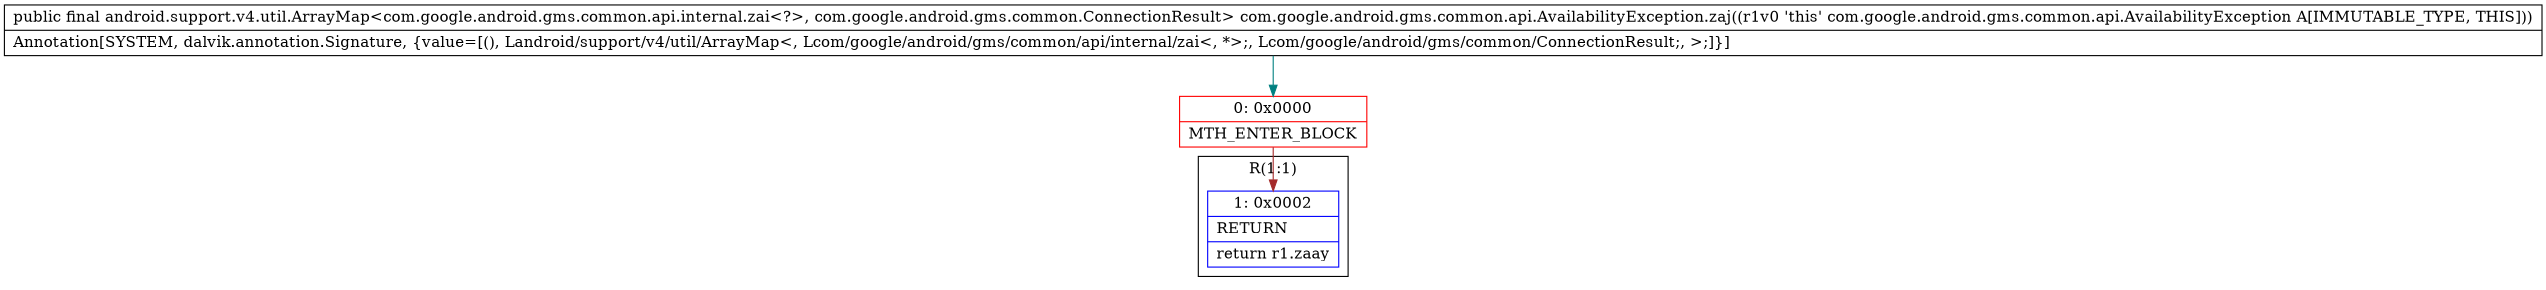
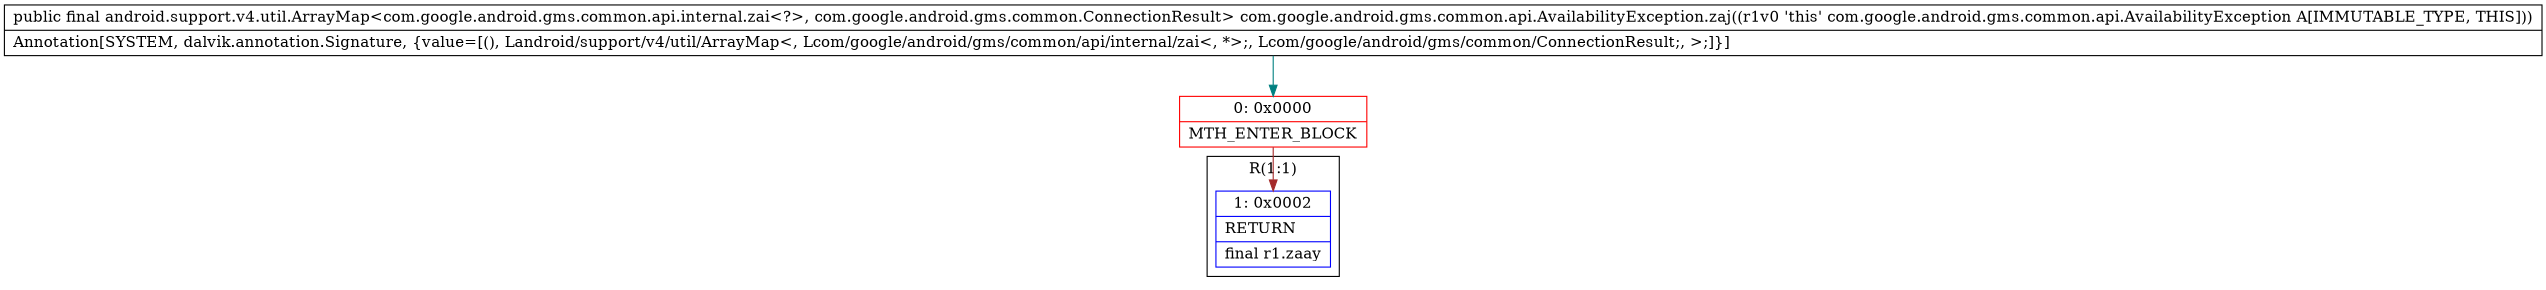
(1273, 254) -> (1273, 254)
